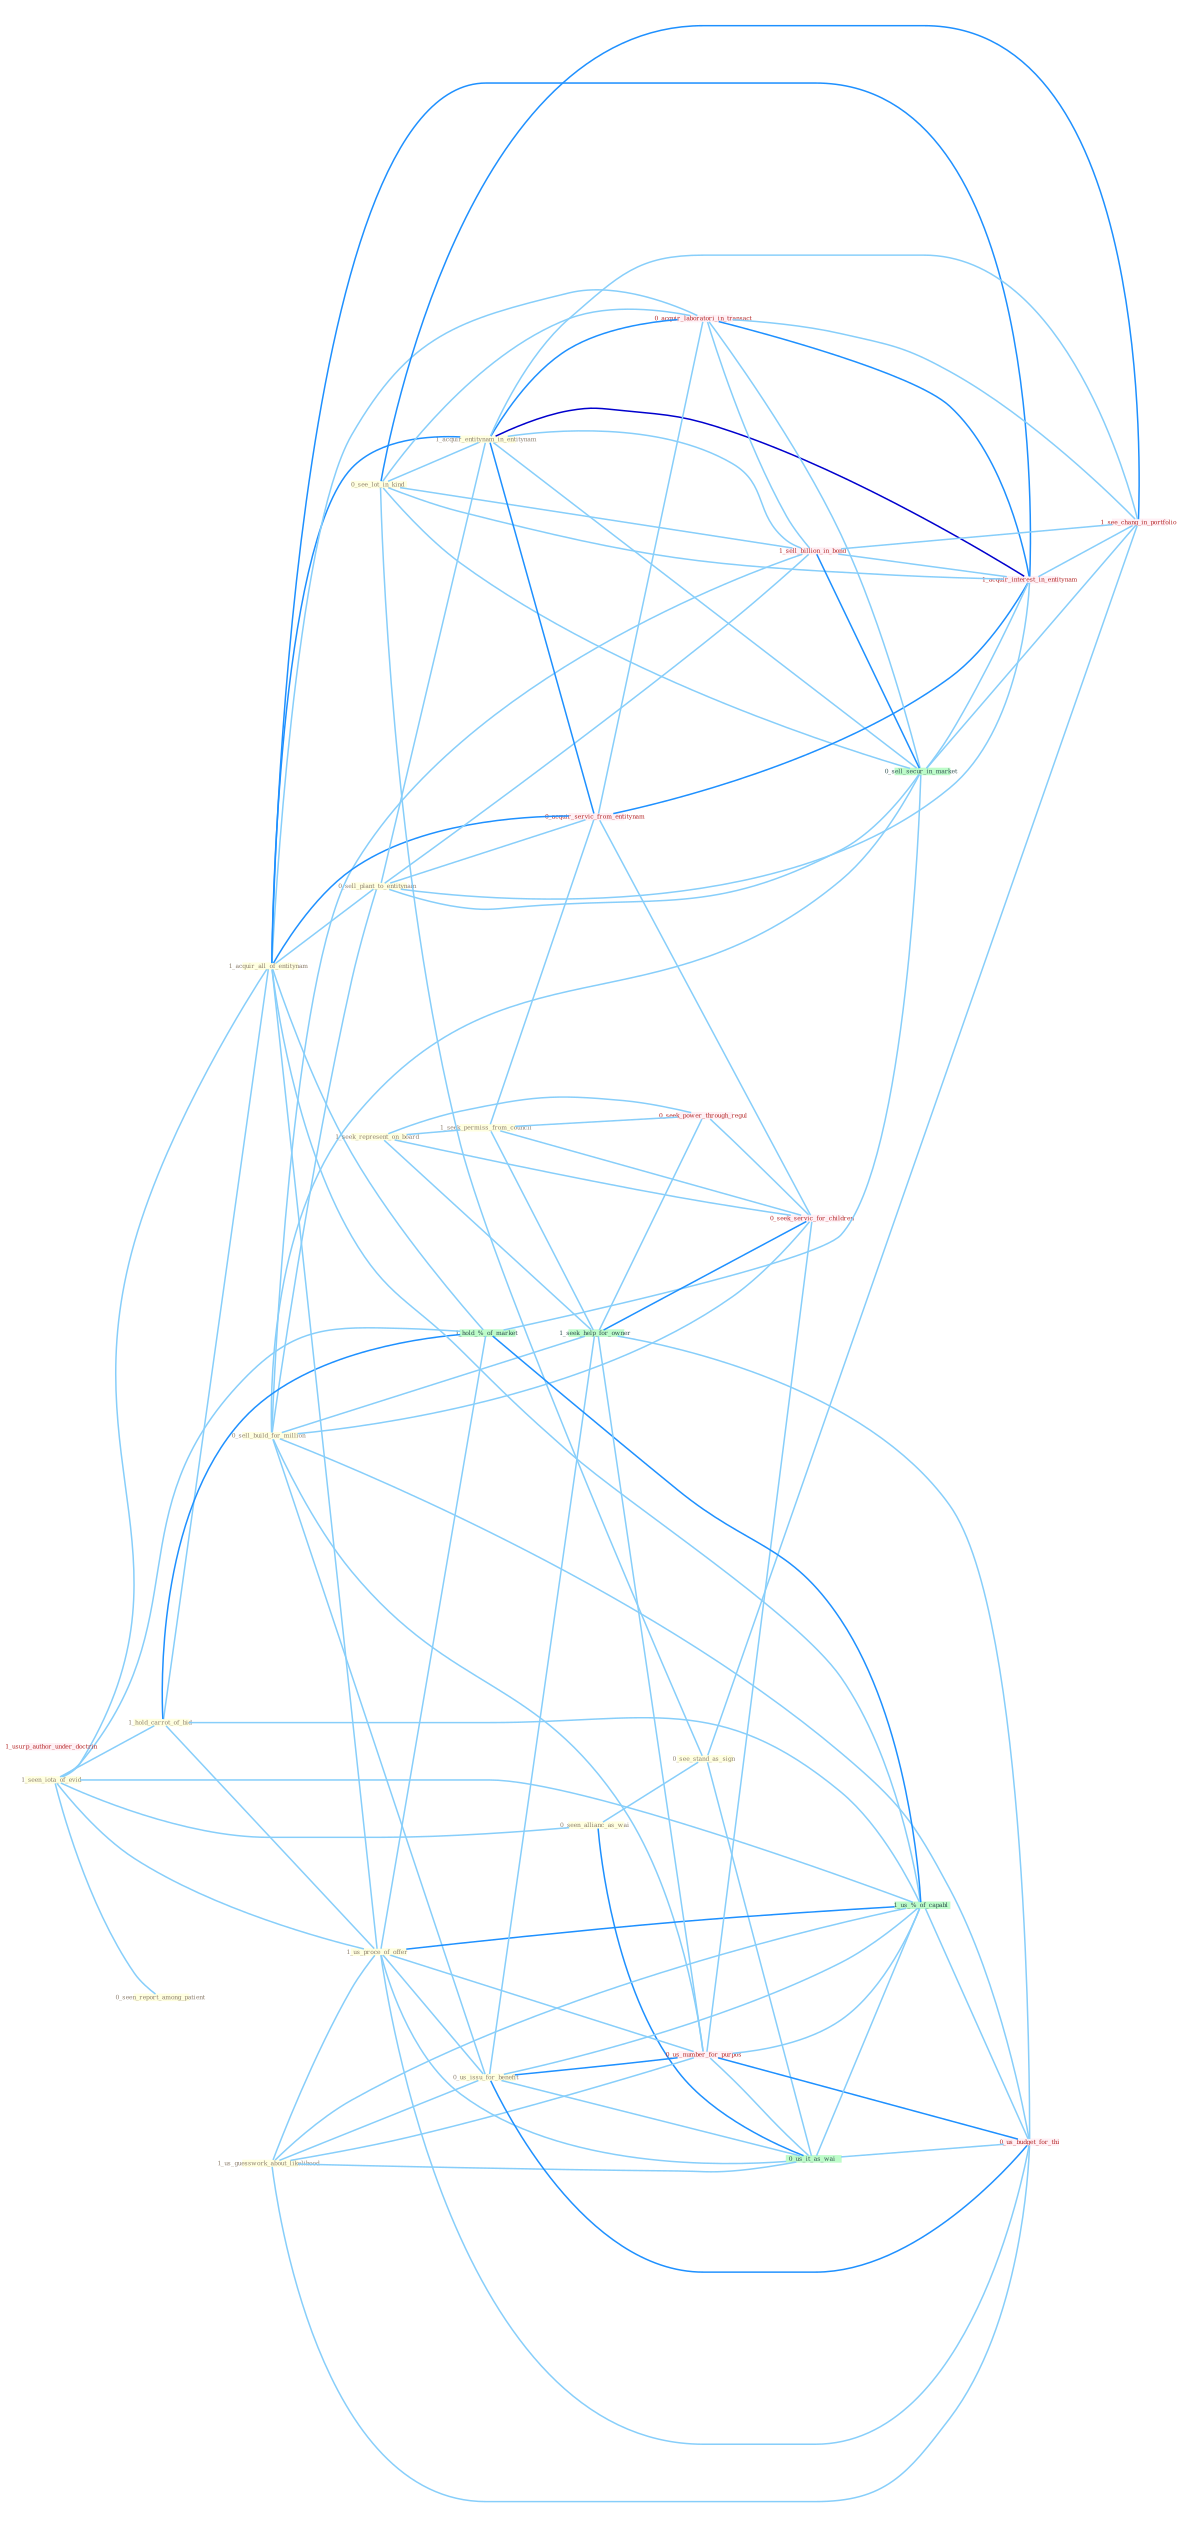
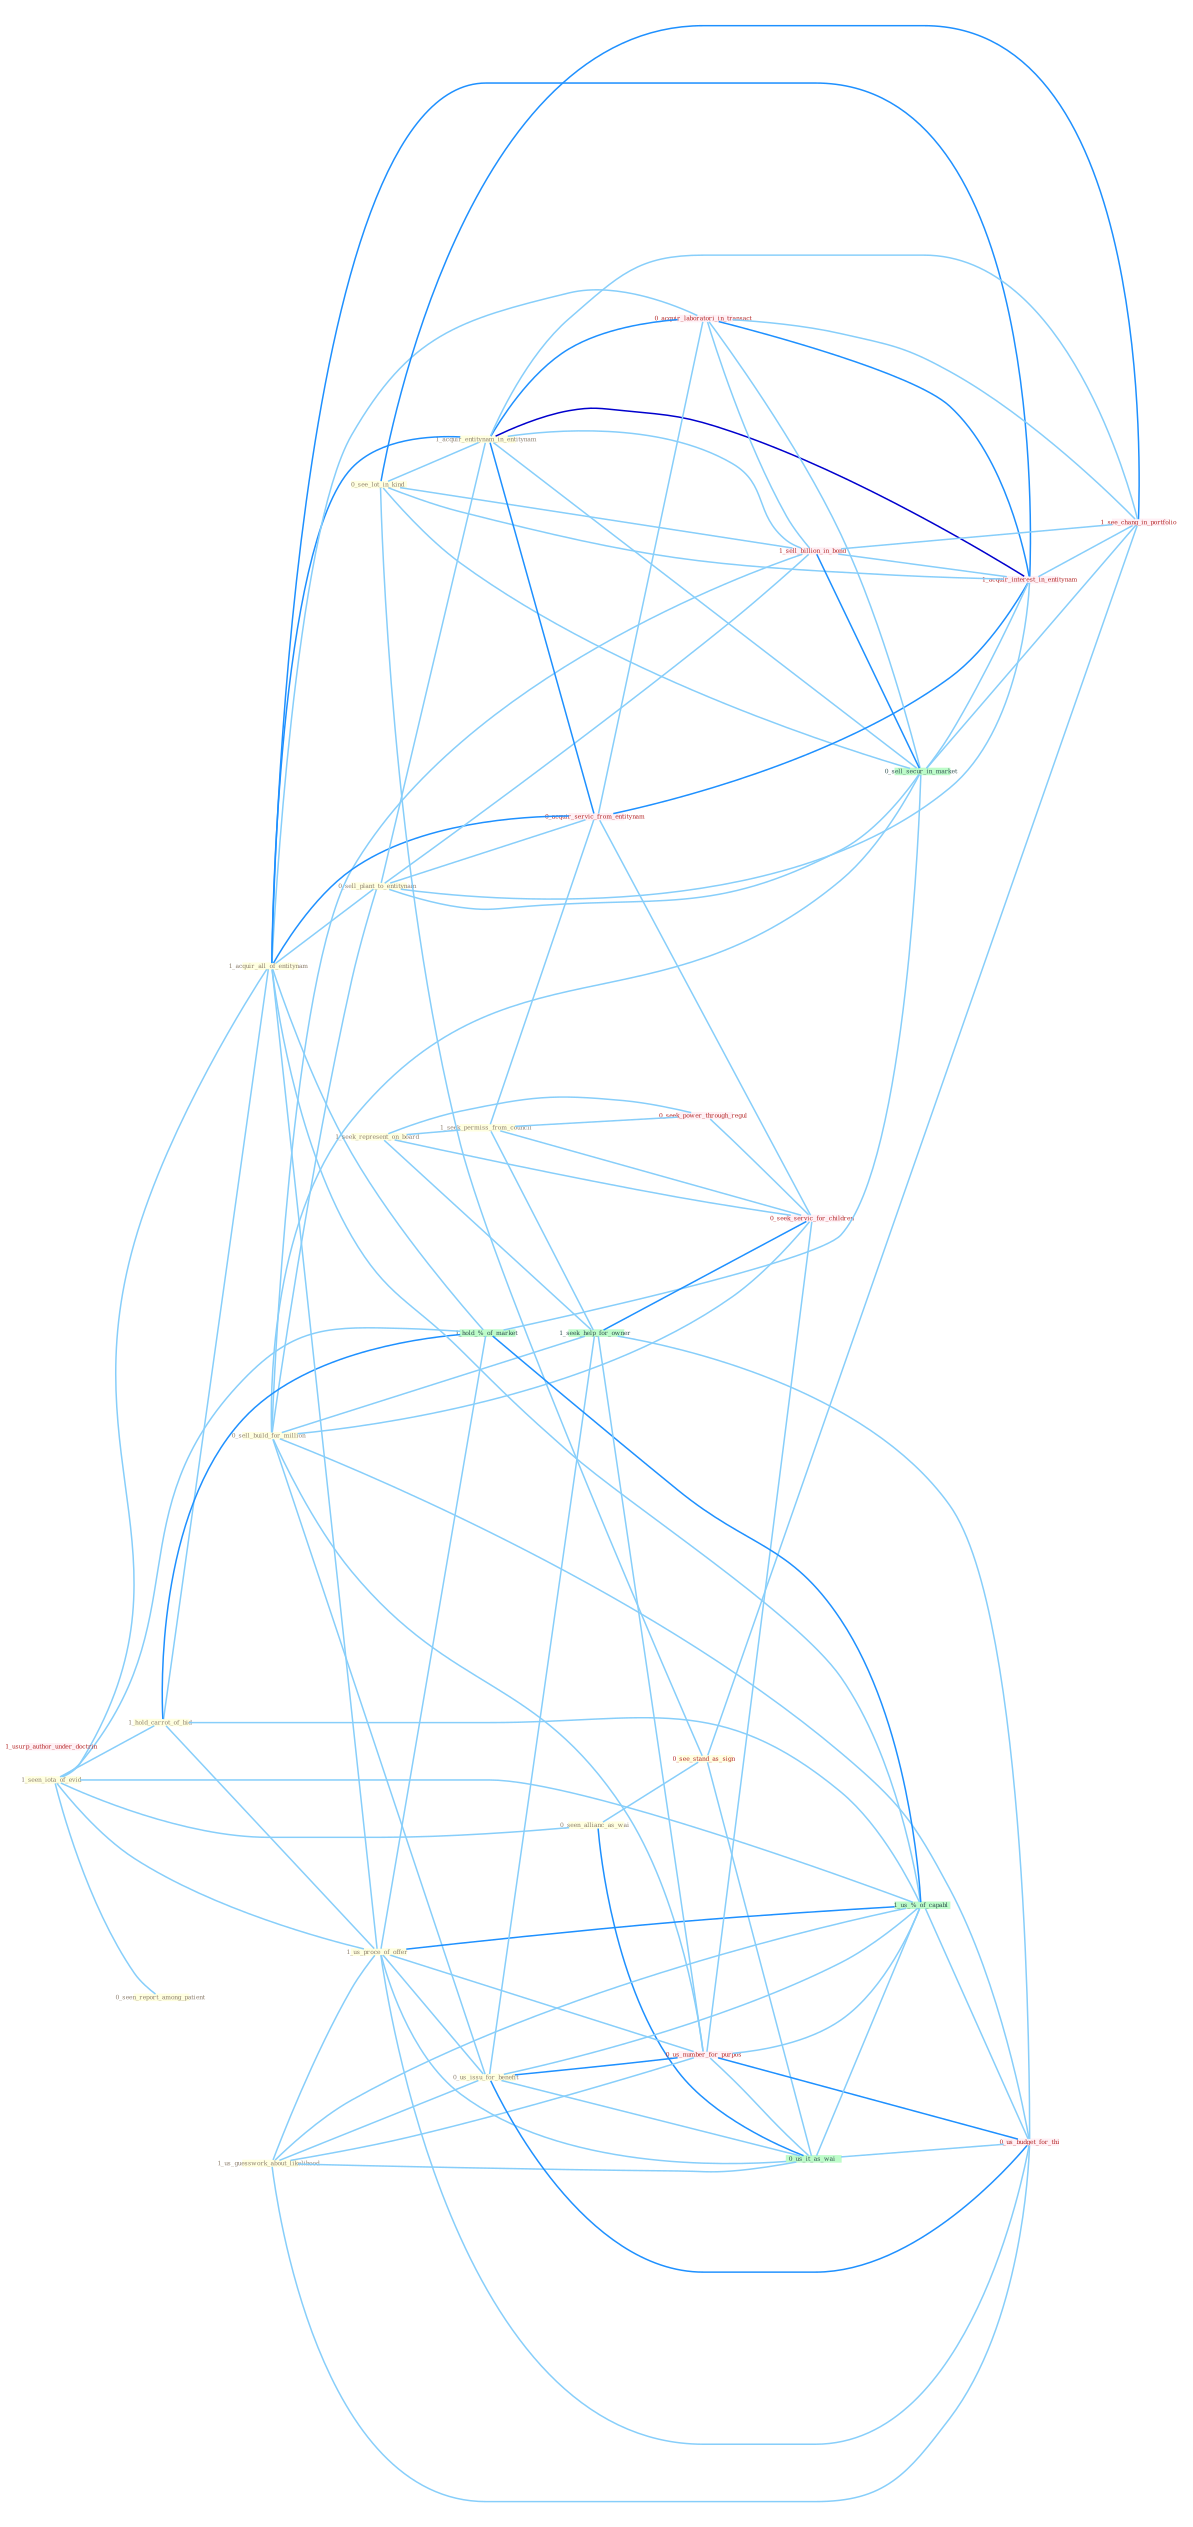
(513, 349) -> none
(651, 1224) -> none
(705, 1759) -> (705, 1759)
